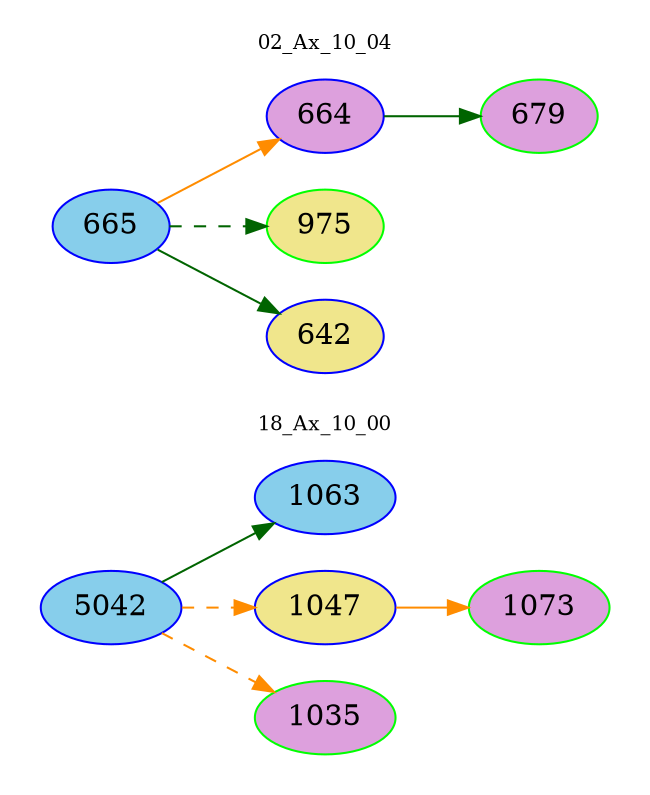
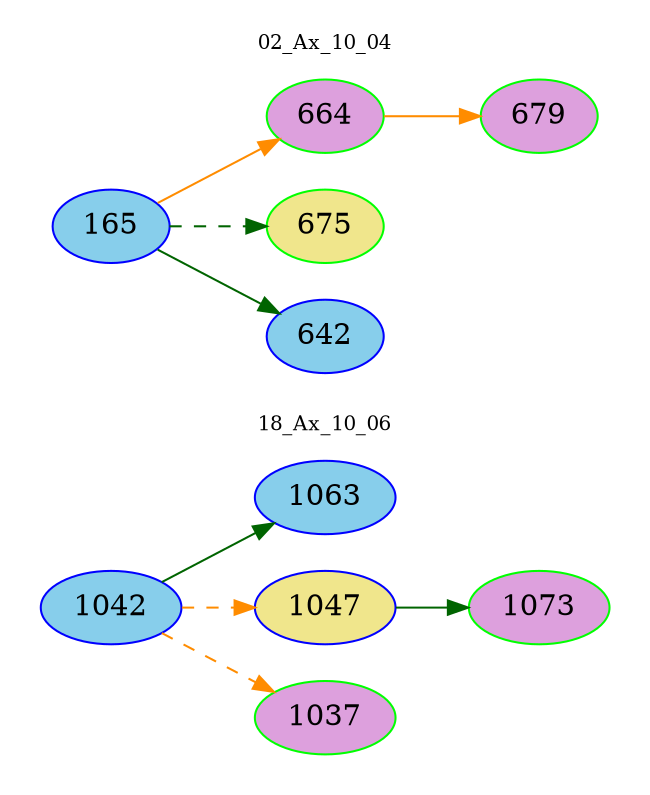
(325, 116) -> (325, 116)
(422, 116) -> (422, 116)
(111, 226) -> (111, 226)
(325, 226) -> (325, 226)
(325, 336) -> (325, 336)
(325, 425) -> (325, 425)
(111, 608) -> (111, 608)
(422, 608) -> (422, 608)
(325, 718) -> (325, 718)
